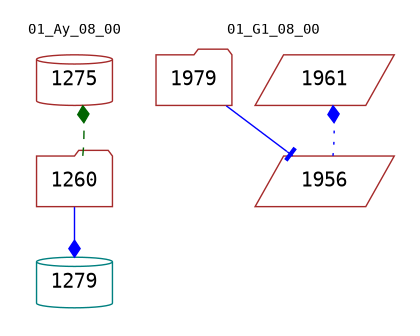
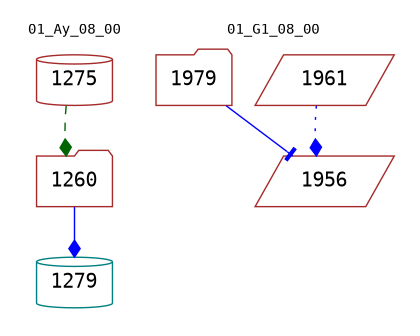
(84, 139) -> (65, 122)
(334, 139) -> (315, 122)
